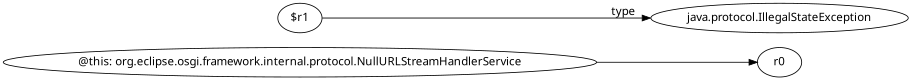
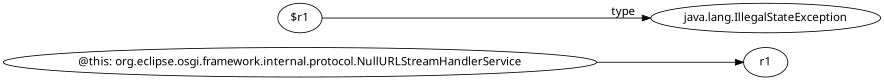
(780, 18) -> (766, 18)
(780, 62) -> (766, 62)
